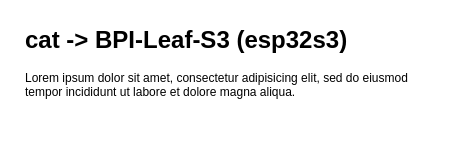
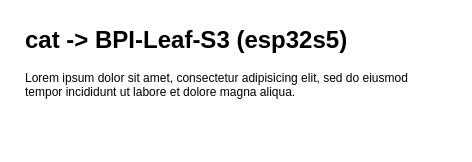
(237, 32) -> (237, 32)
